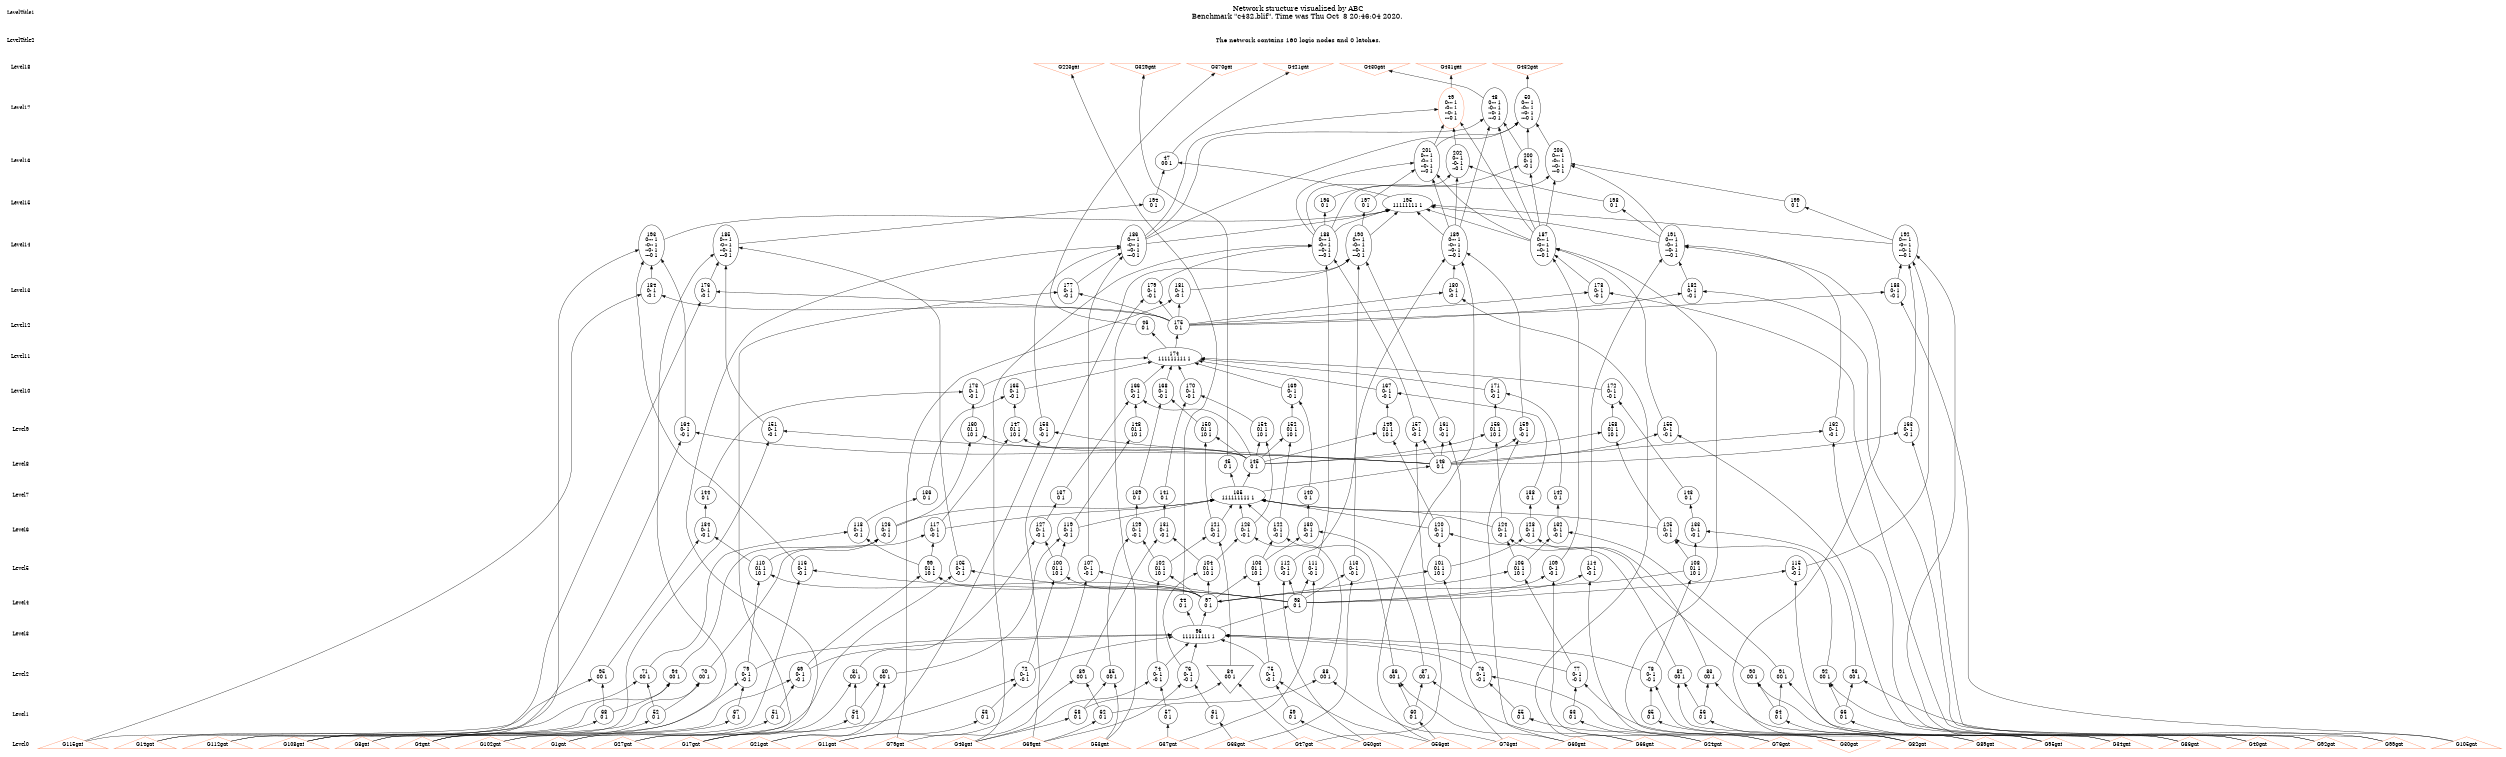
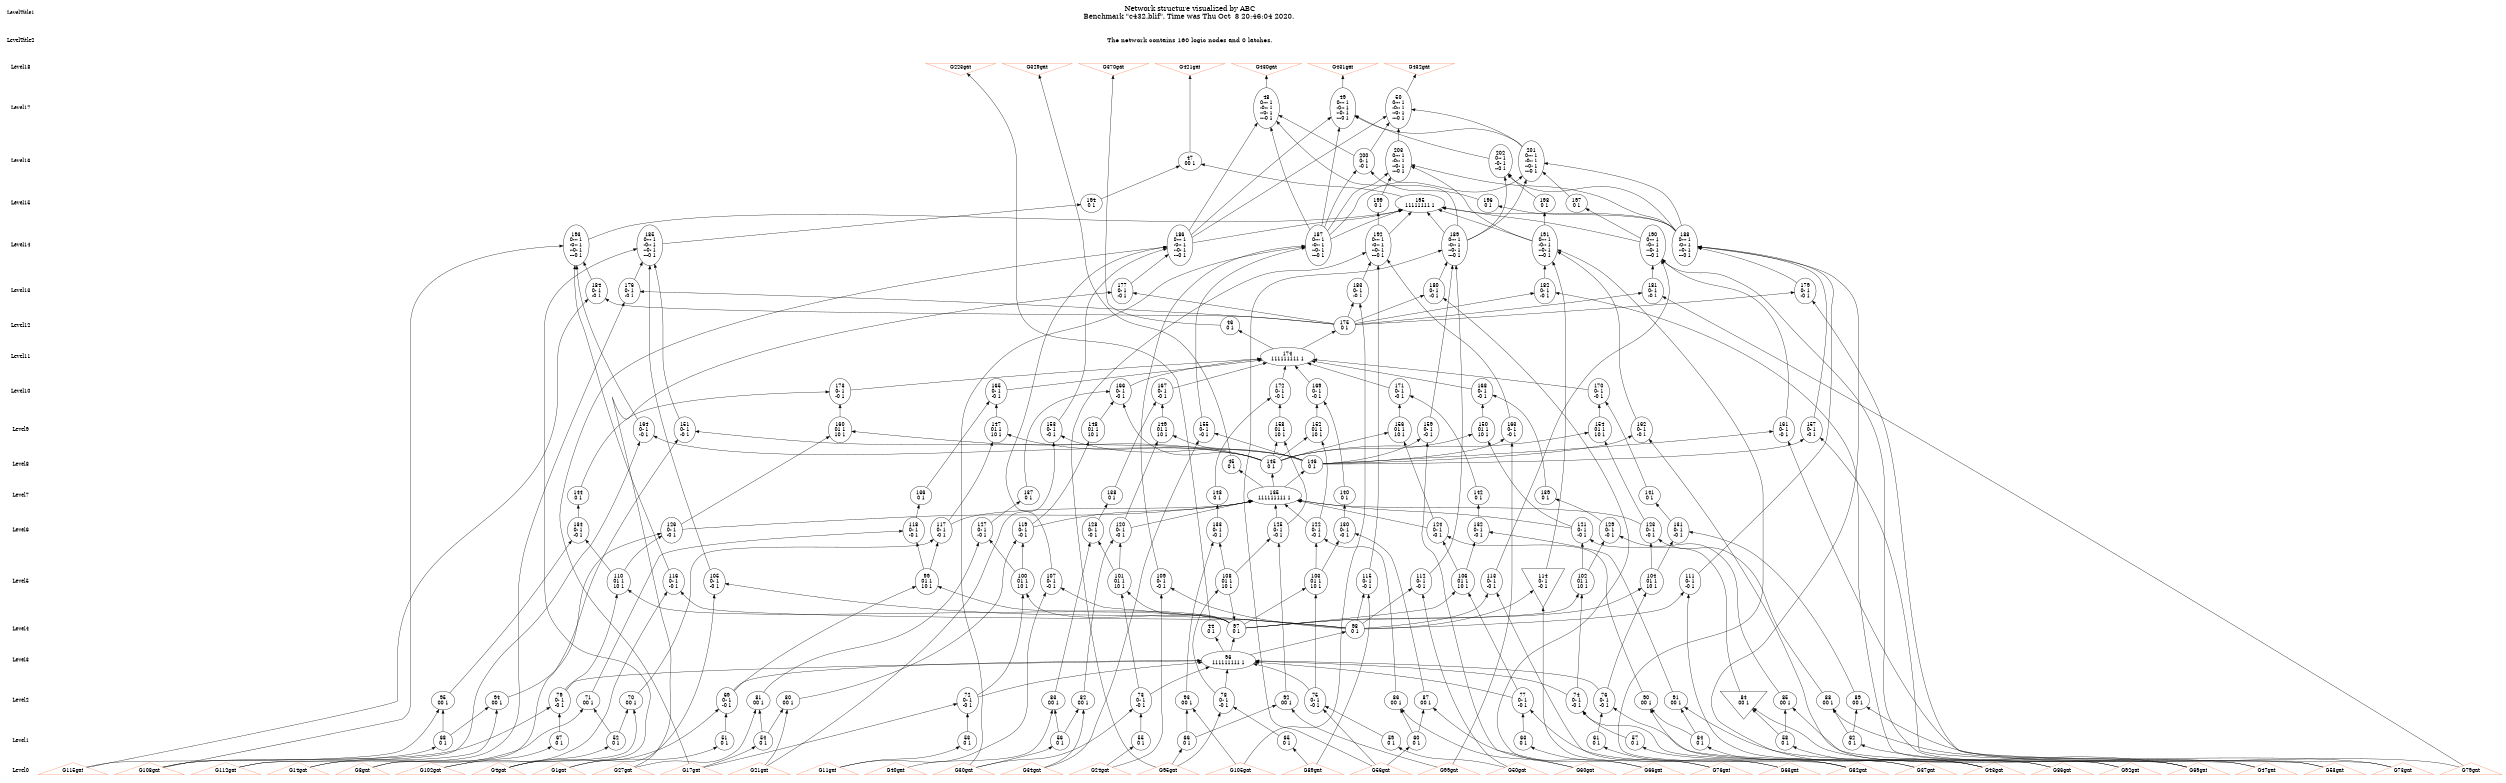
(1451, 108) -> (1343, 108)
(1599, 291) -> none
(1592, 569) -> (1543, 582)
(1849, 745) -> (964, 771)
